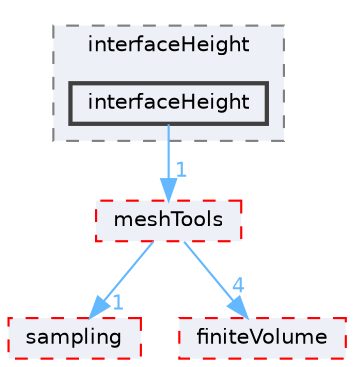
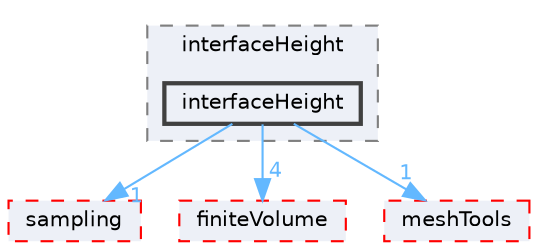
(128, 272) -> (178, 156)
(209, 272) -> (263, 154)
